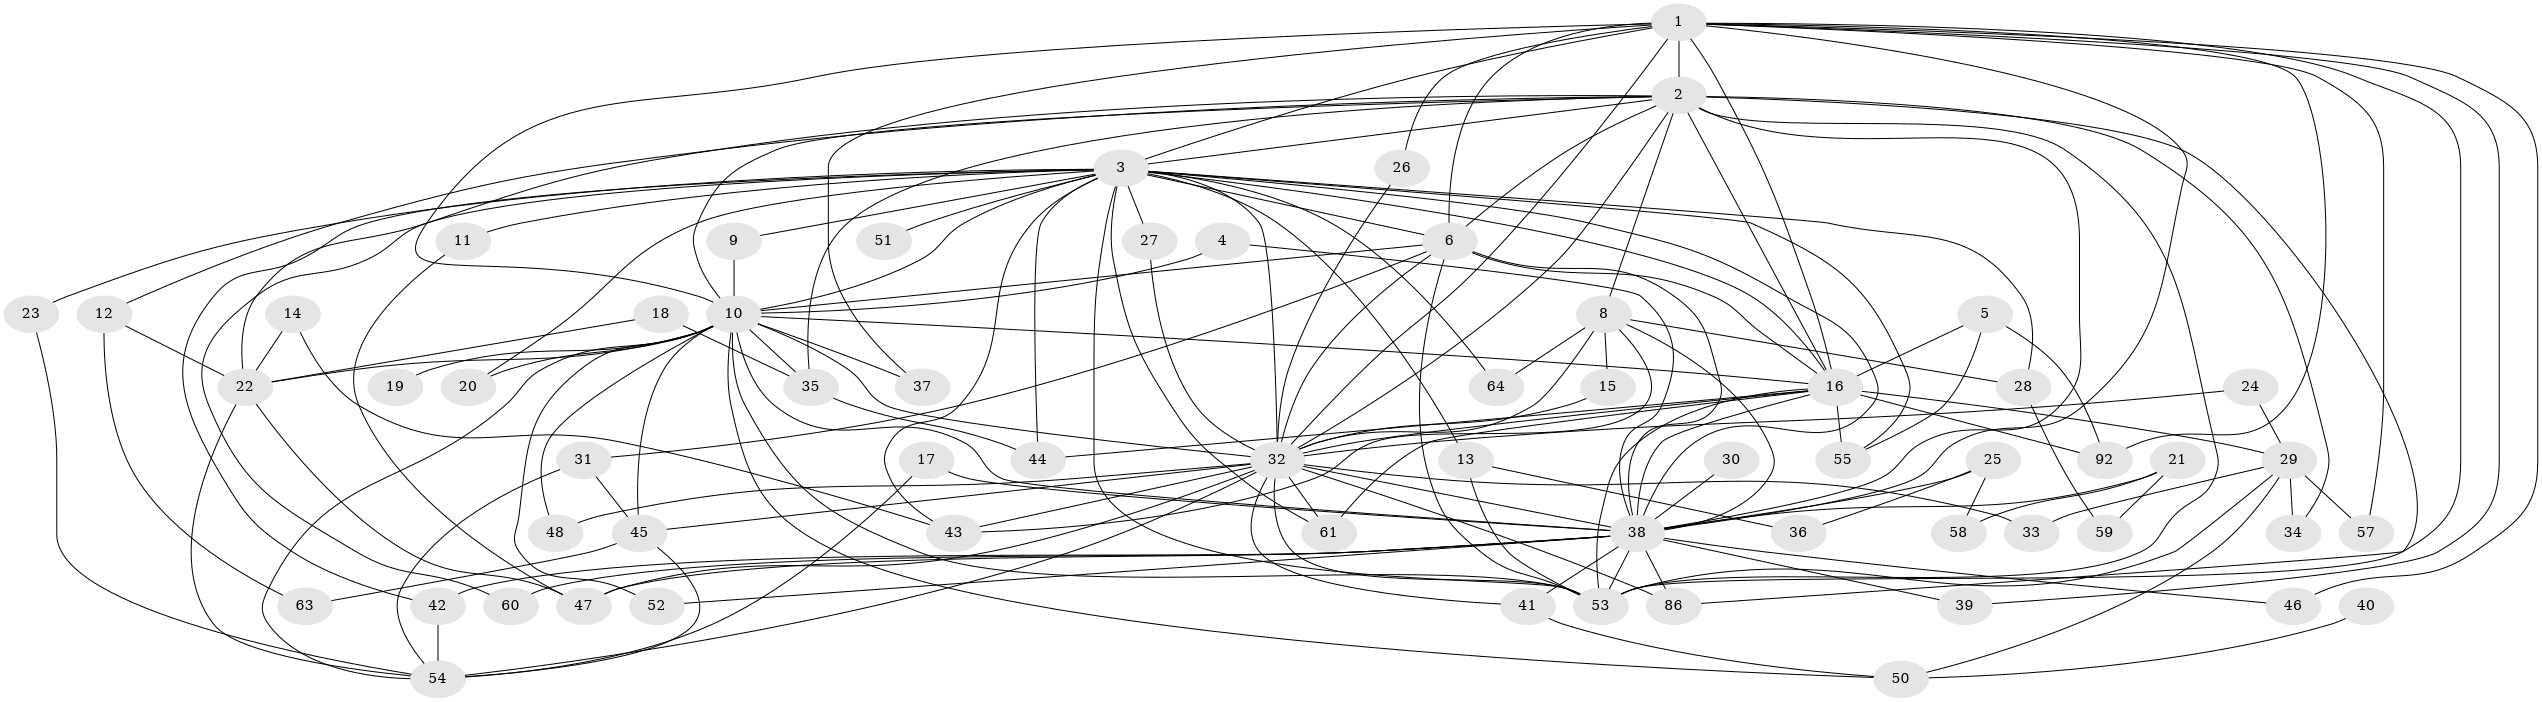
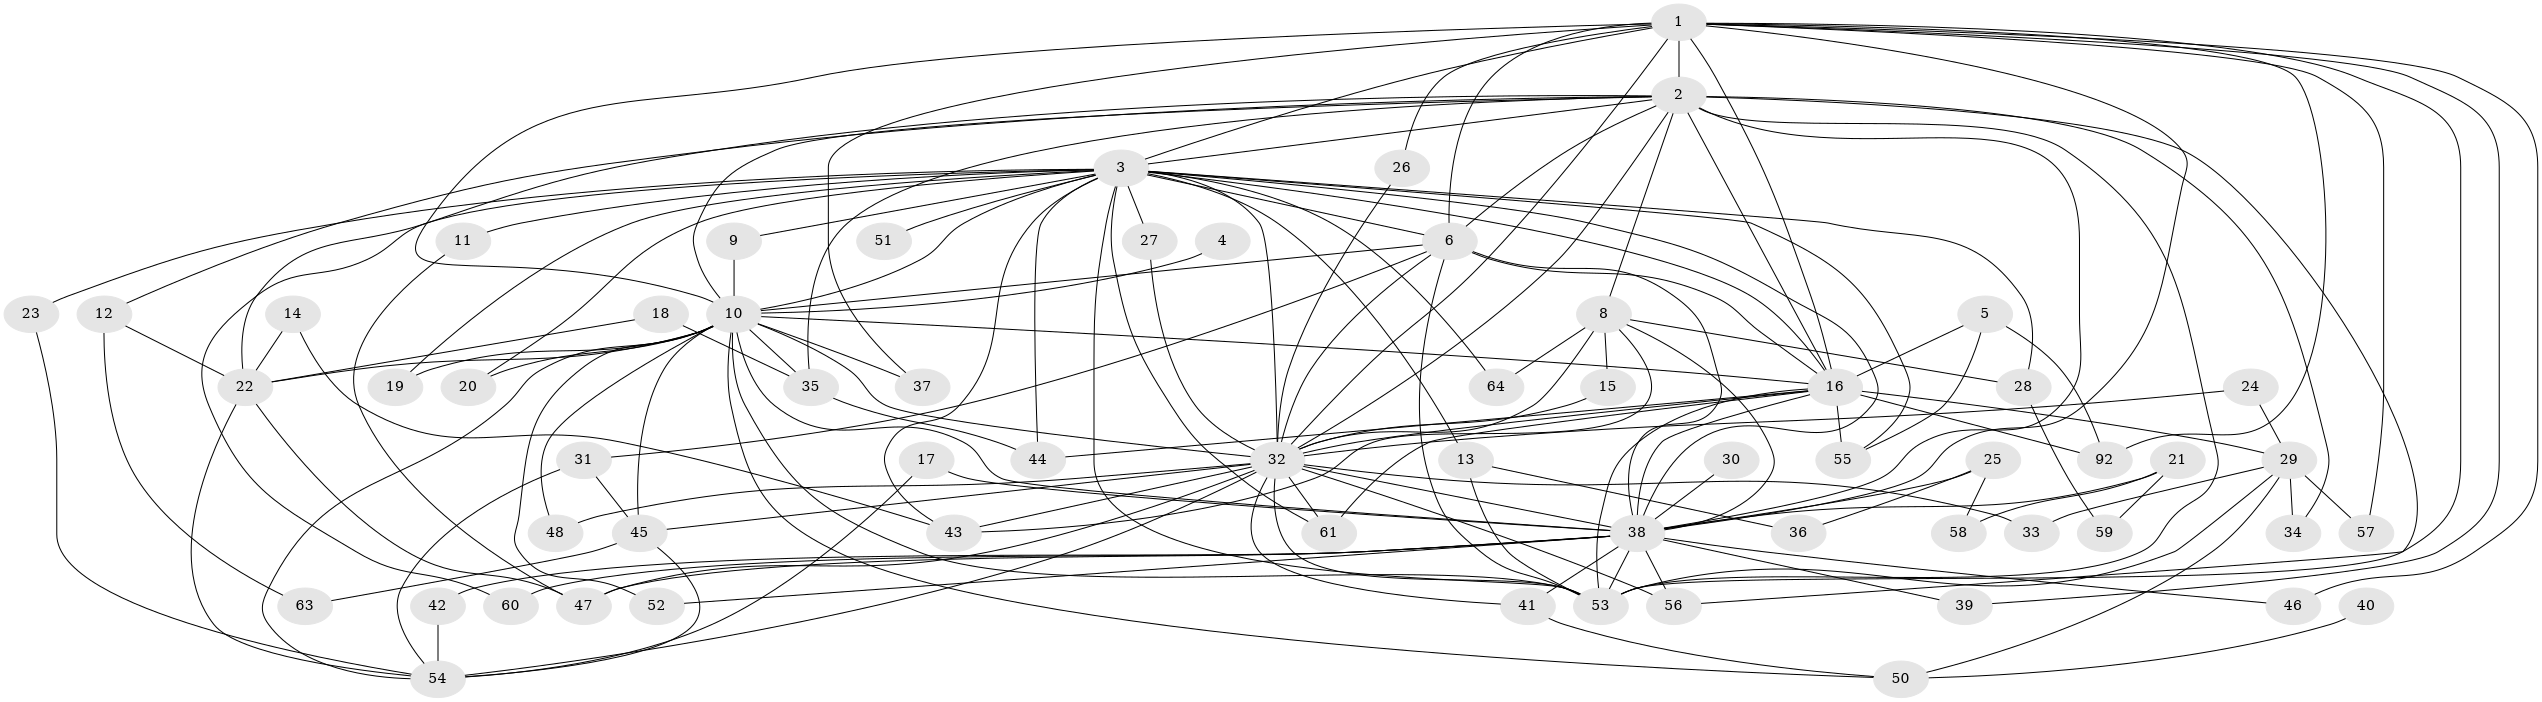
(242, 275) -> (728, 202)
(1570, 282) -> none
(1674, 606) -> (1674, 606)
